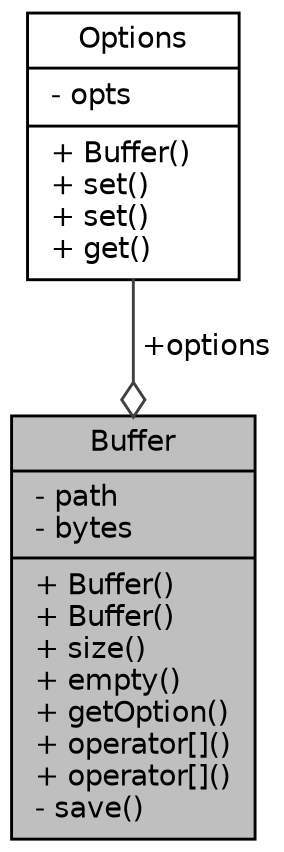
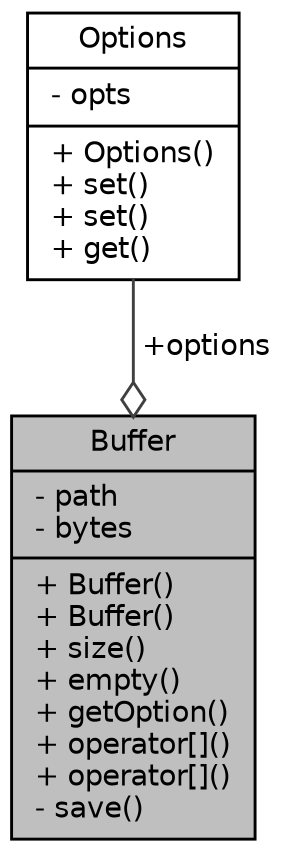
(122, 154) -> (133, 154)
